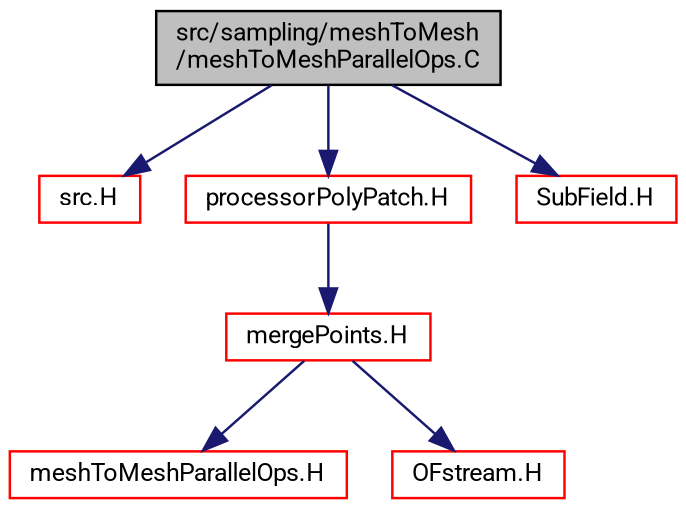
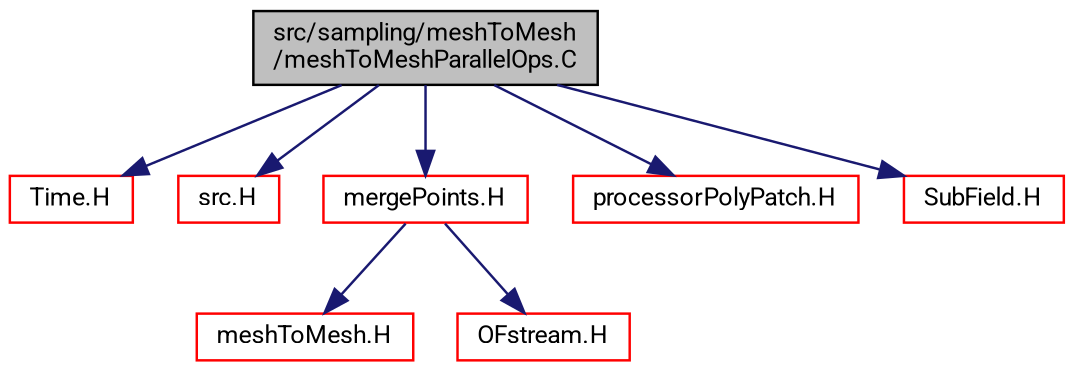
none -> (71, 199)
(328, 256) -> (426, 118)
(178, 475) -> (305, 337)
